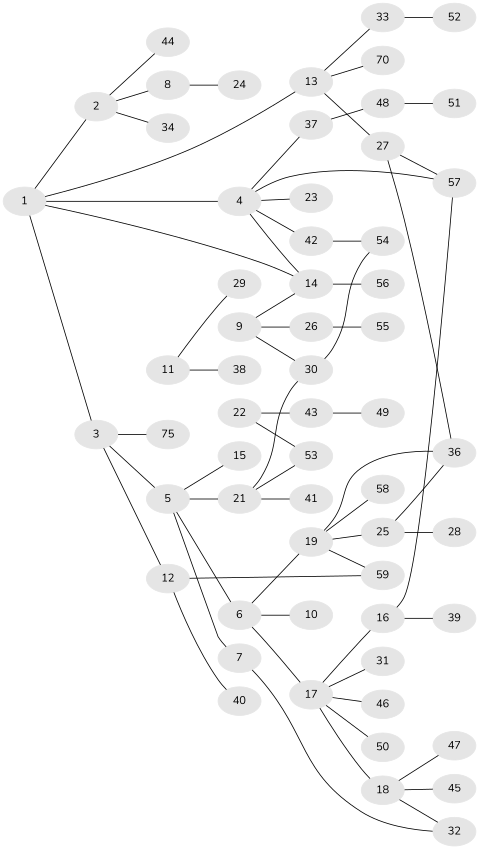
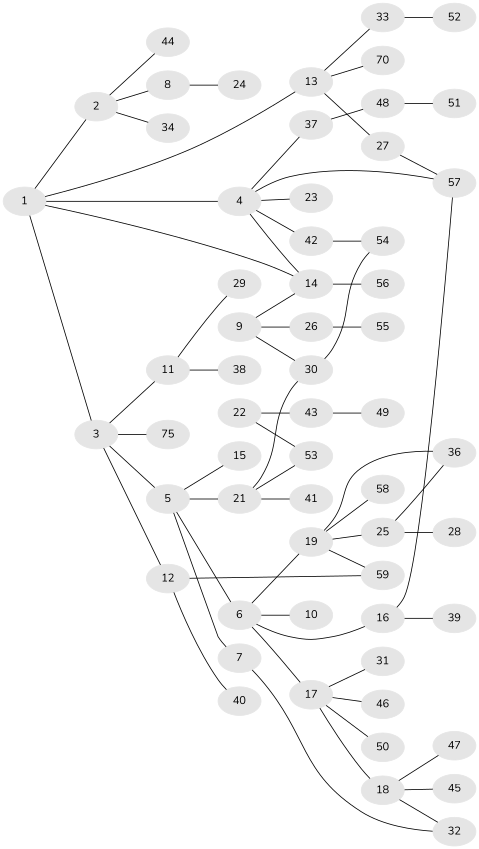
(423, 299) -> none
none -> (132, 402)
(346, 656) -> (310, 639)
